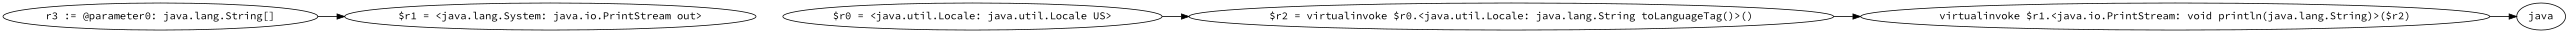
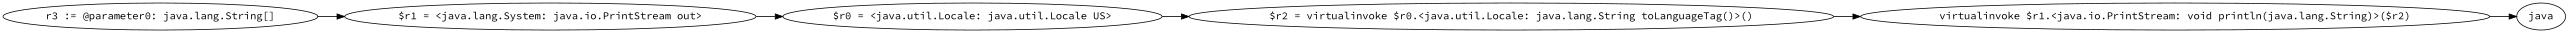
none -> (766, 17)
